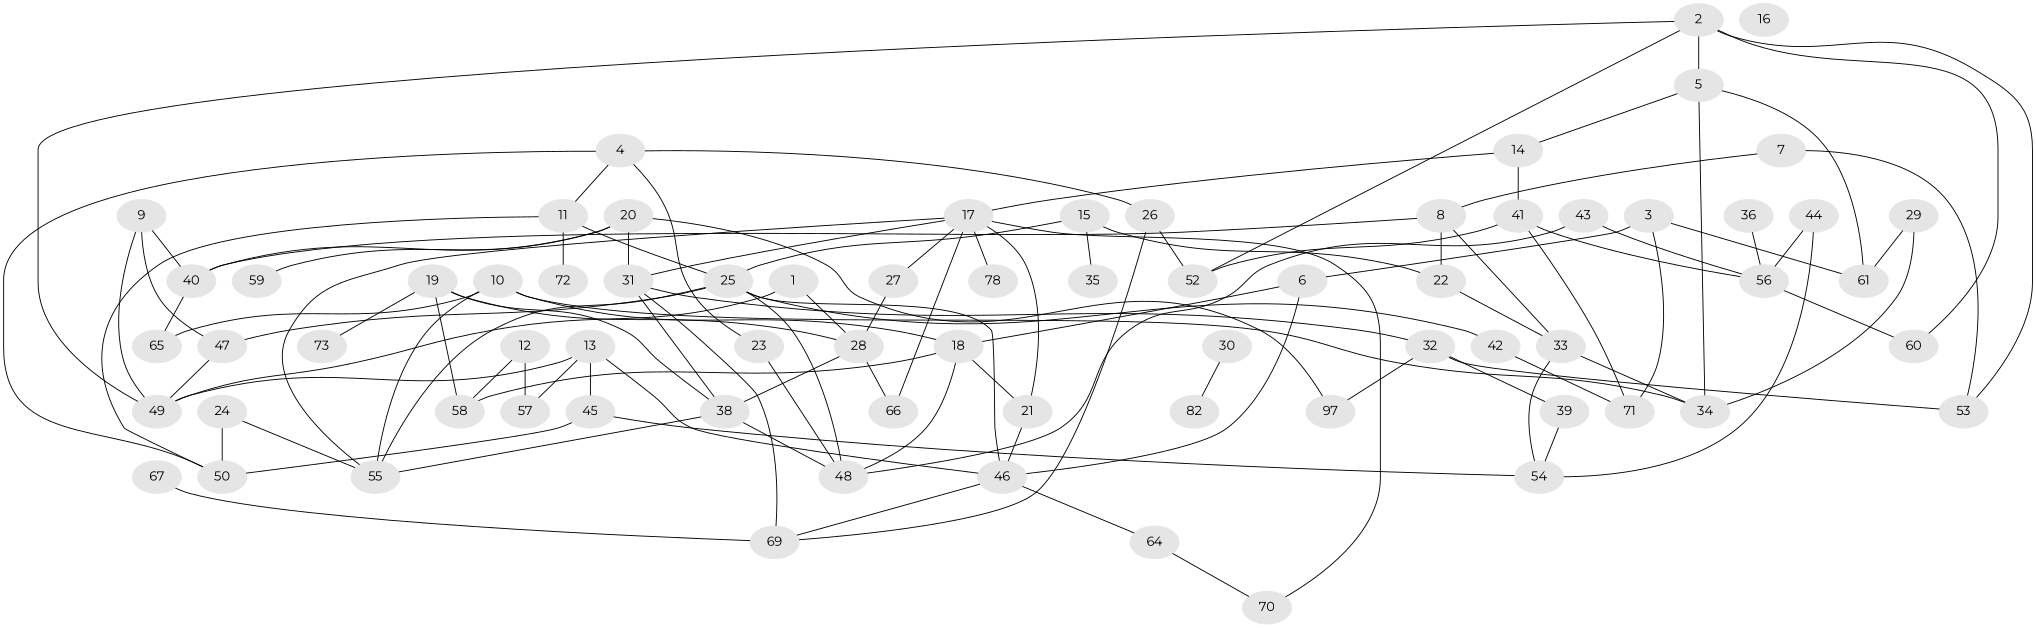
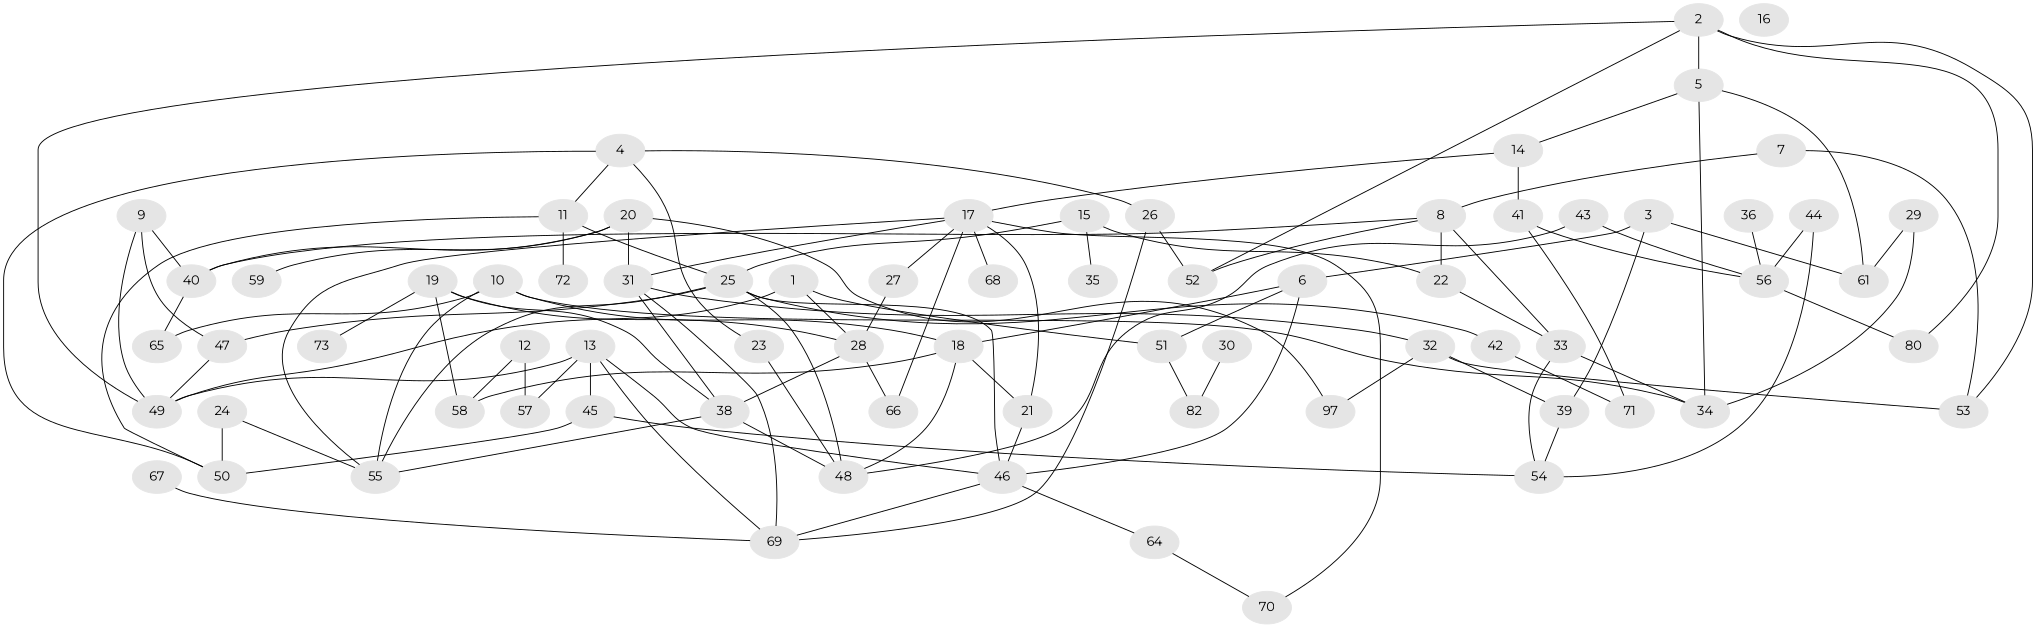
(1355, 247) -> (1314, 242)
(993, 281) -> (993, 281)
(1663, 316) -> (1614, 316)
none -> (1162, 346)
(1914, 346) -> (1914, 346)
none -> (675, 451)
